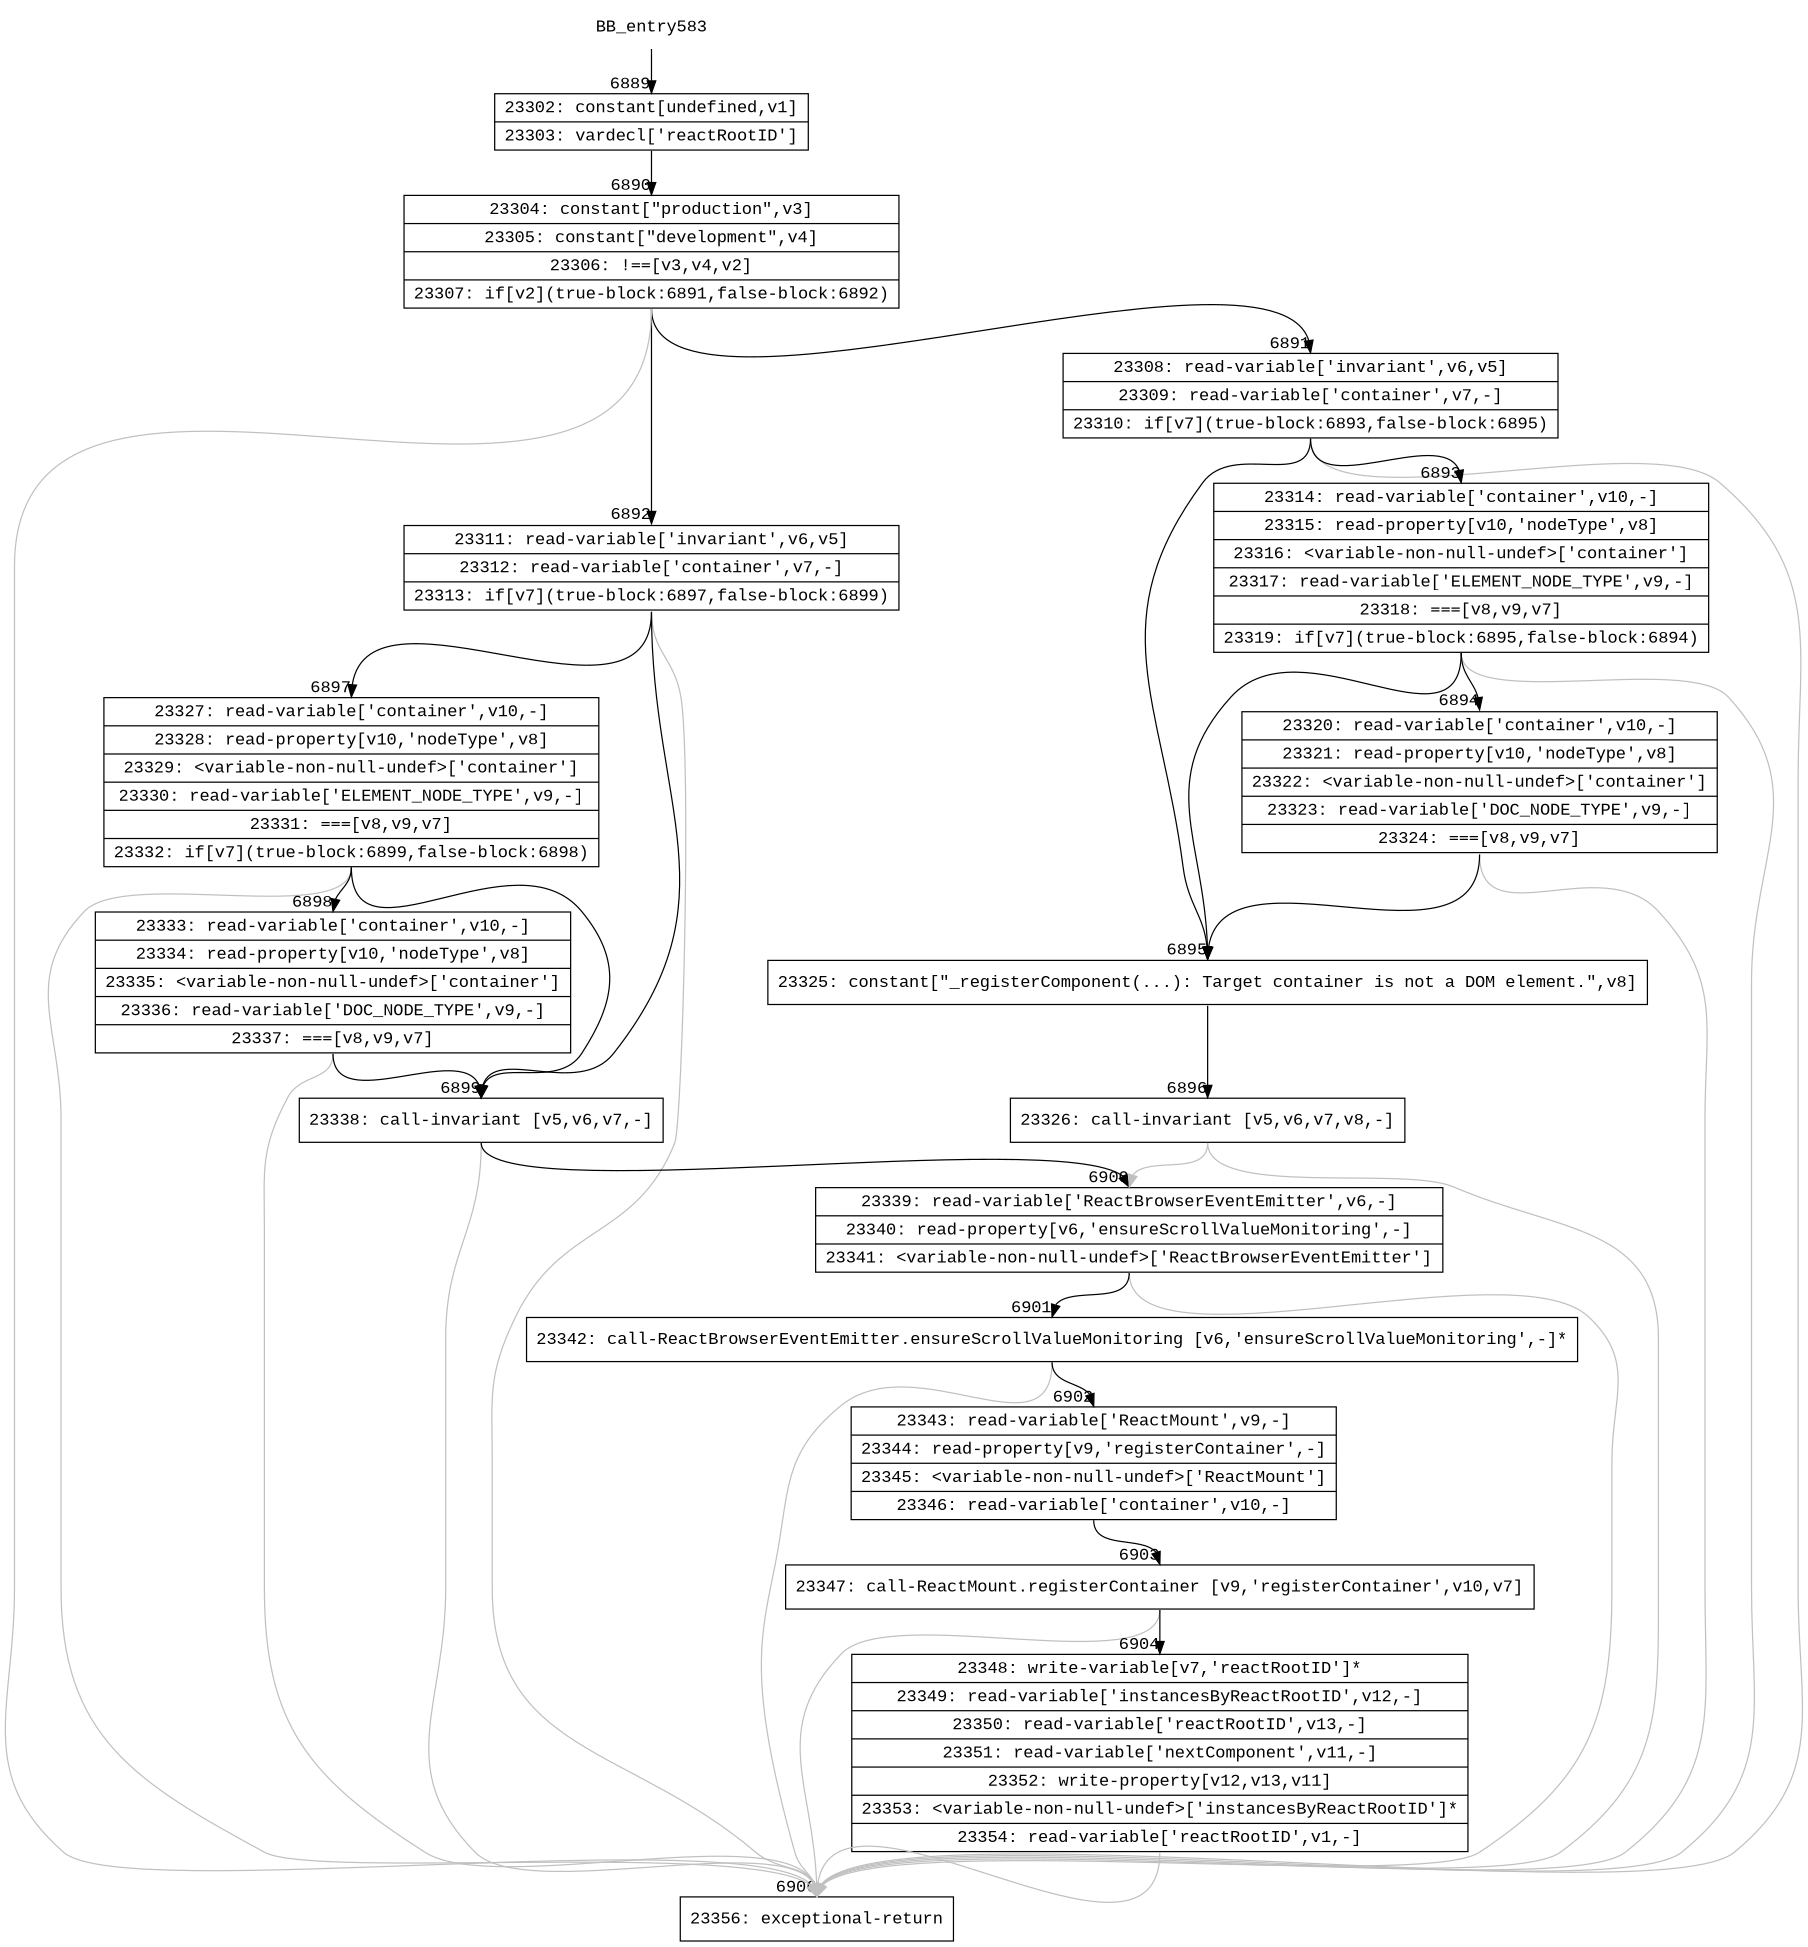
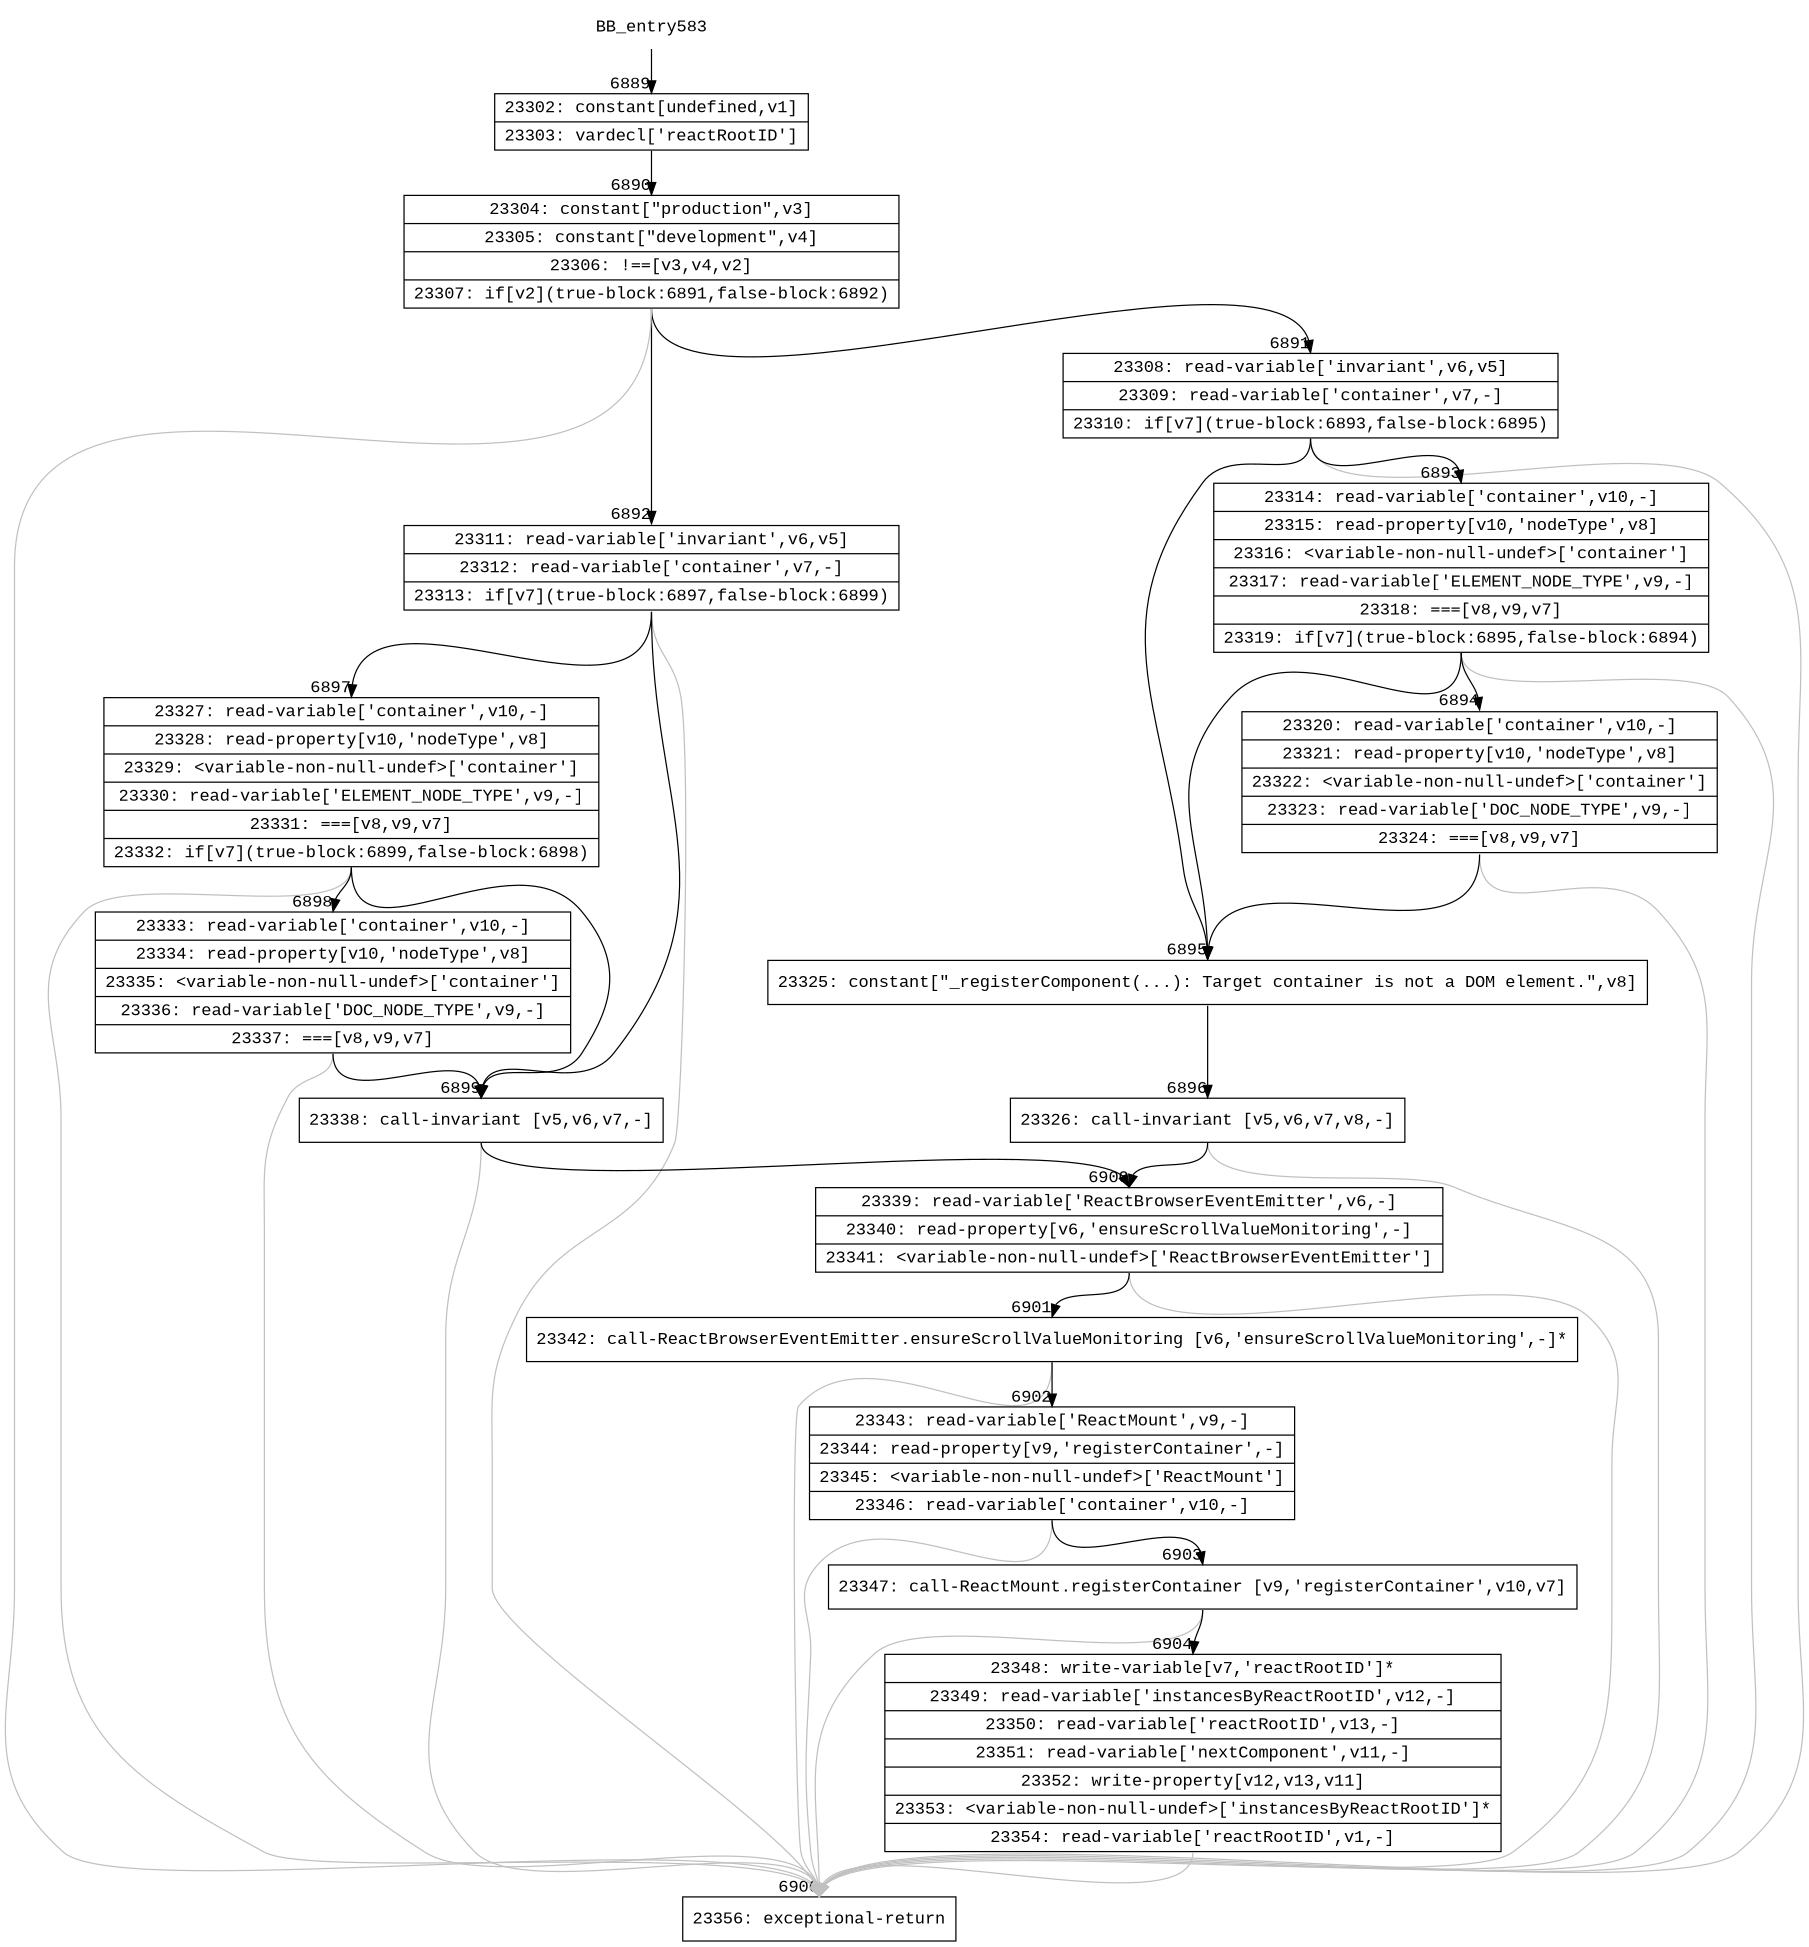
(1175, 1165) -> (1175, 1165)
none -> (805, 1589)
